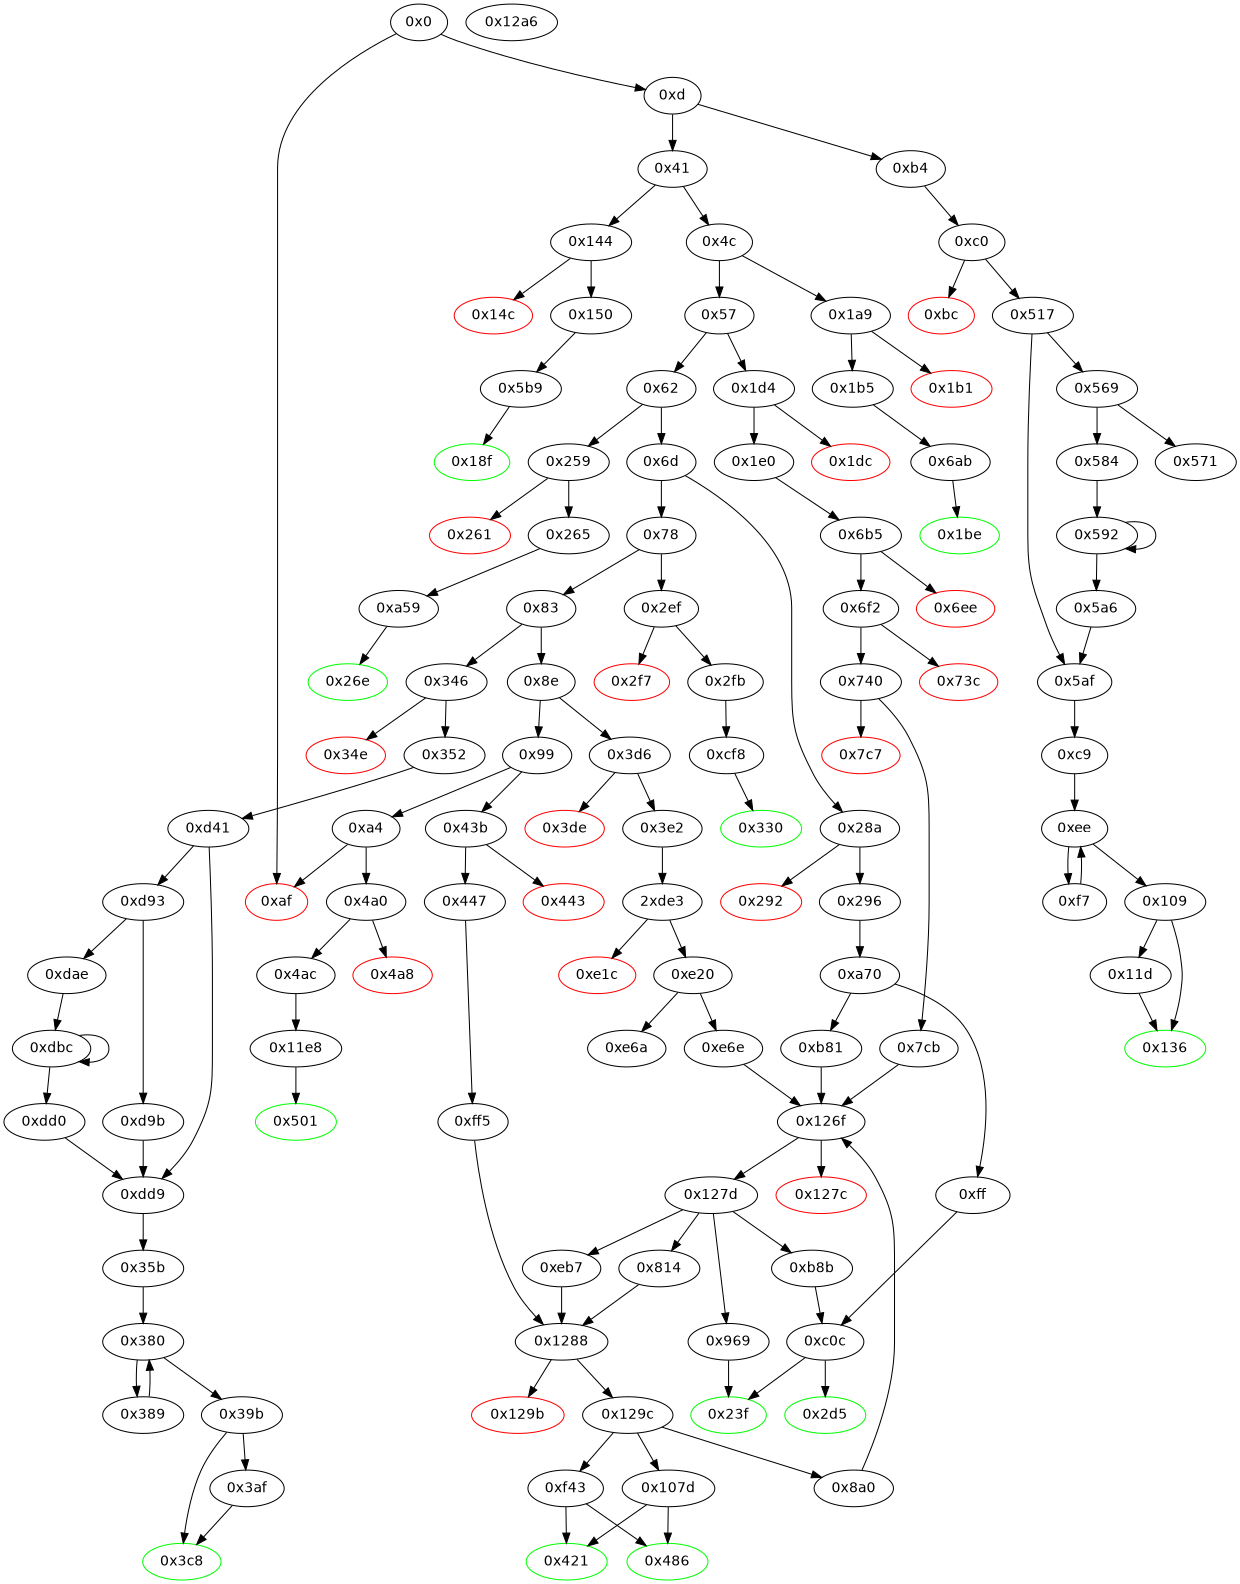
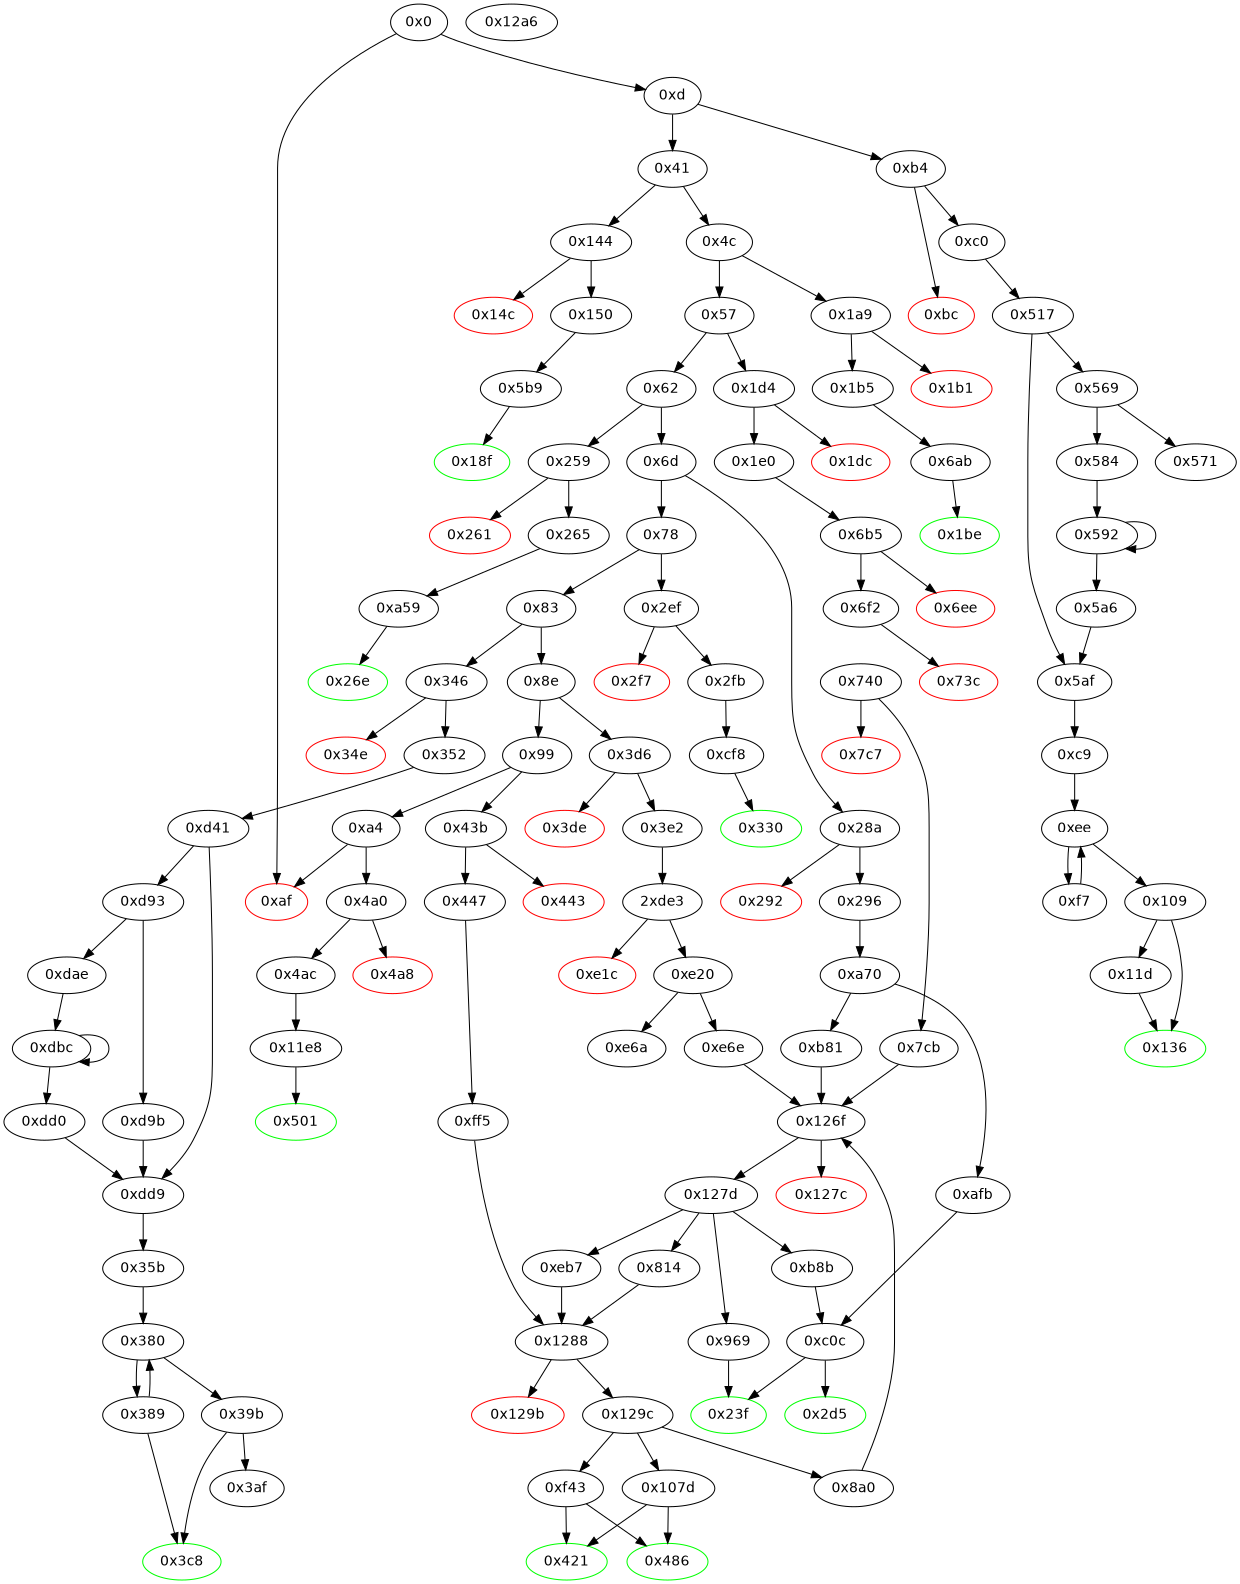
(959, 274) -> (925, 237)
(861, 640) -> none
(973, 1195) -> (973, 1195)
(218, 1521) -> (161, 1483)
